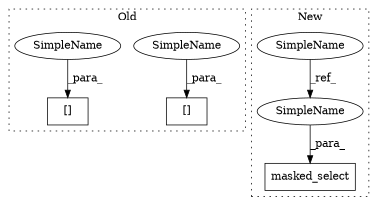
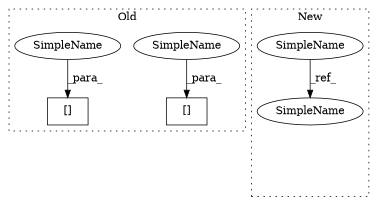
(310, 177) -> none
